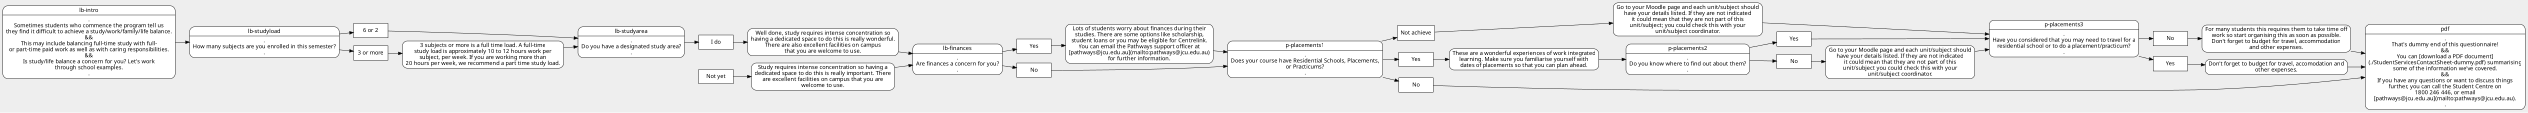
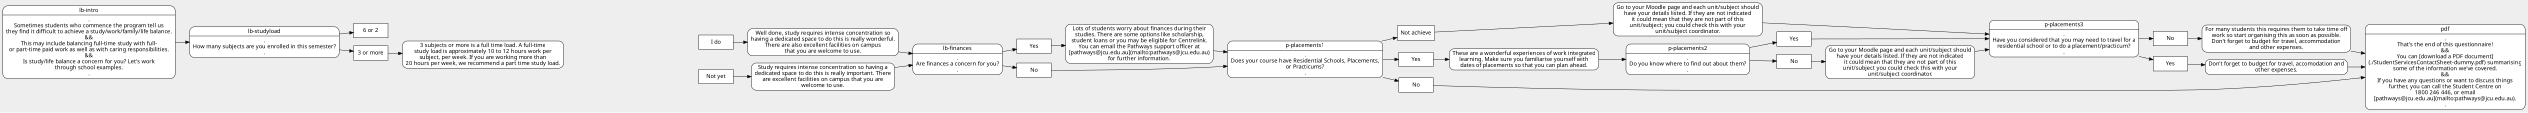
(631, 42) -> none
(2445, 45) -> (2445, 45)
